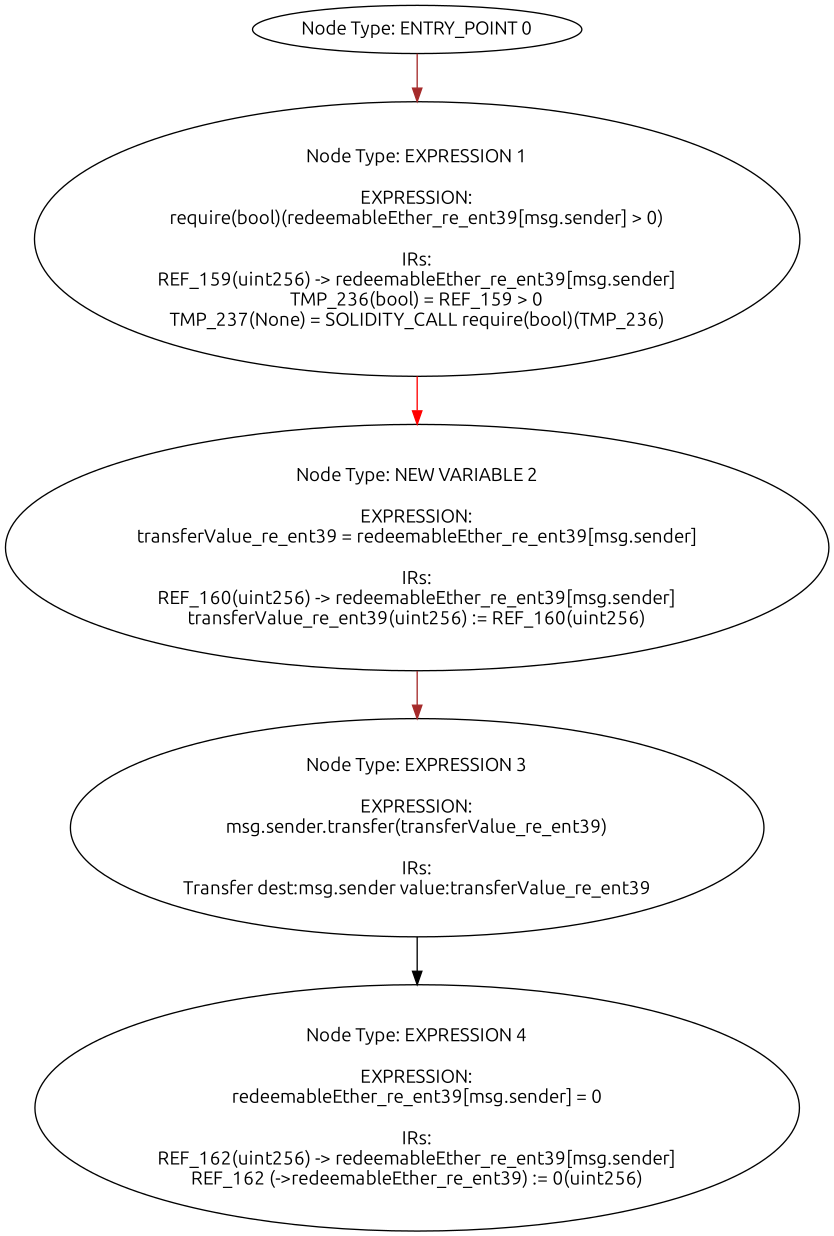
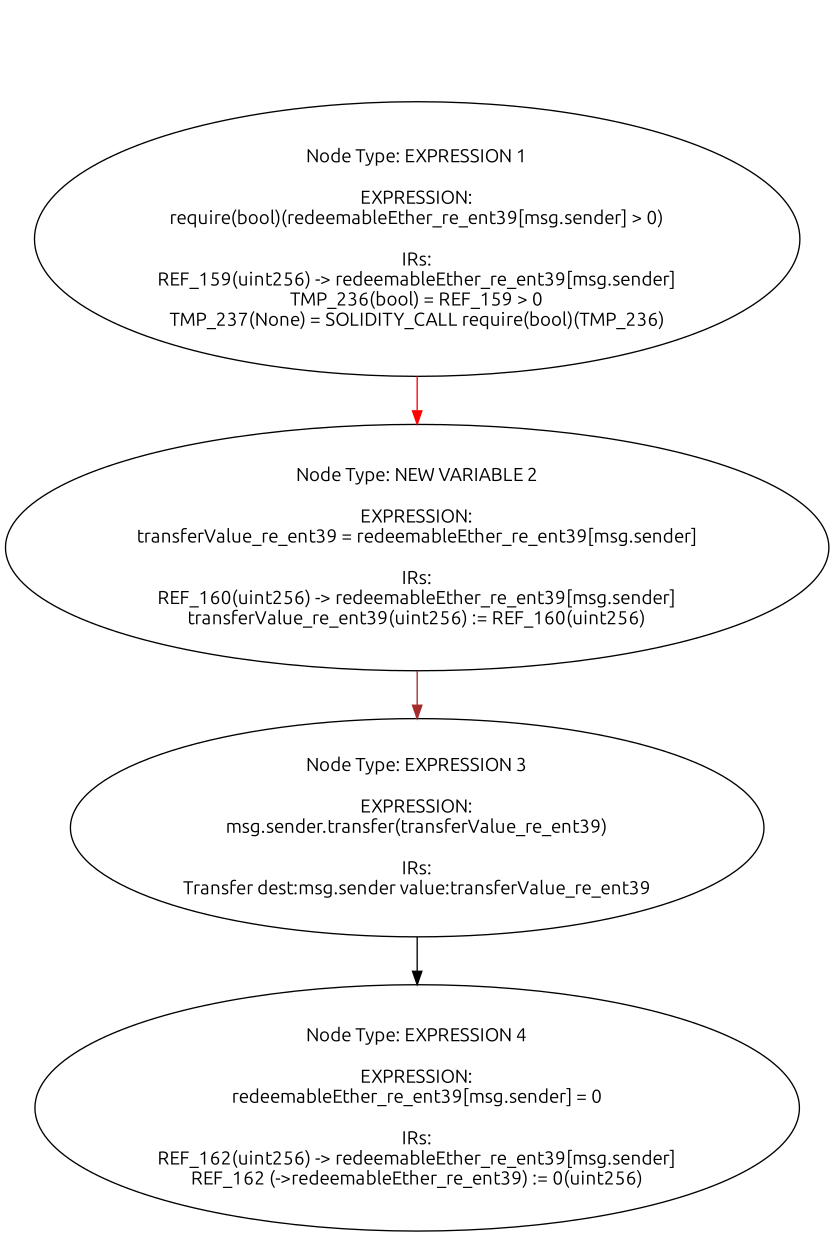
(417, 29) -> none
